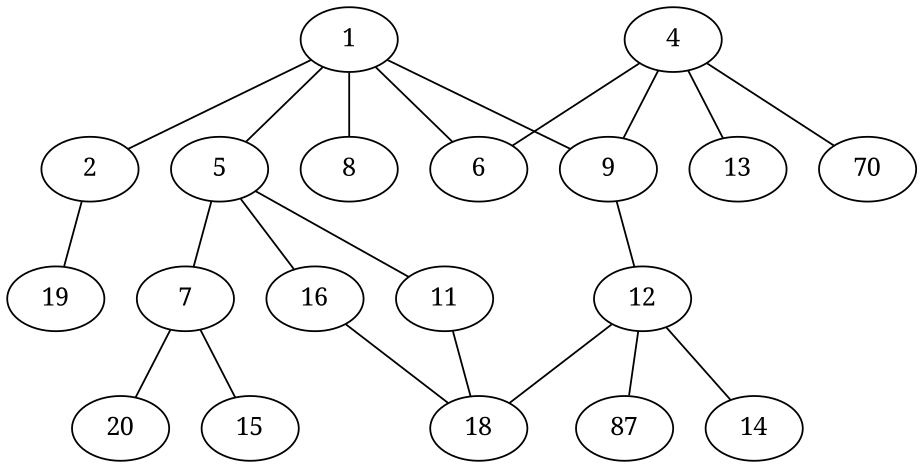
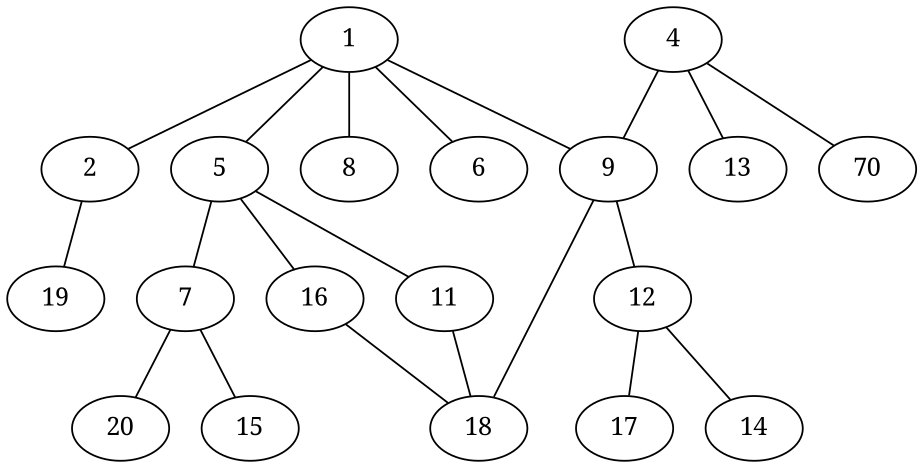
(576, 105) -> none
(561, 364) -> (544, 299)
(625, 428) -> (625, 428)
